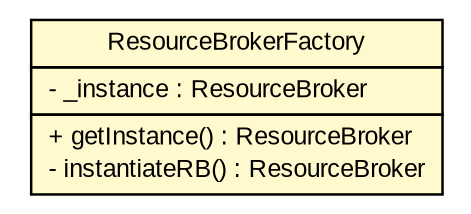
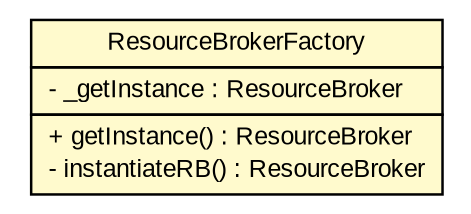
(208, 90) -> (226, 90)
